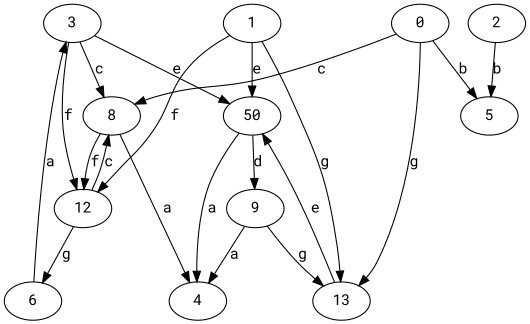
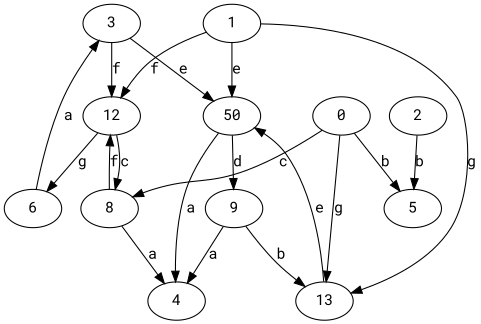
(90, 65) -> none
(303, 255) -> (281, 255)
